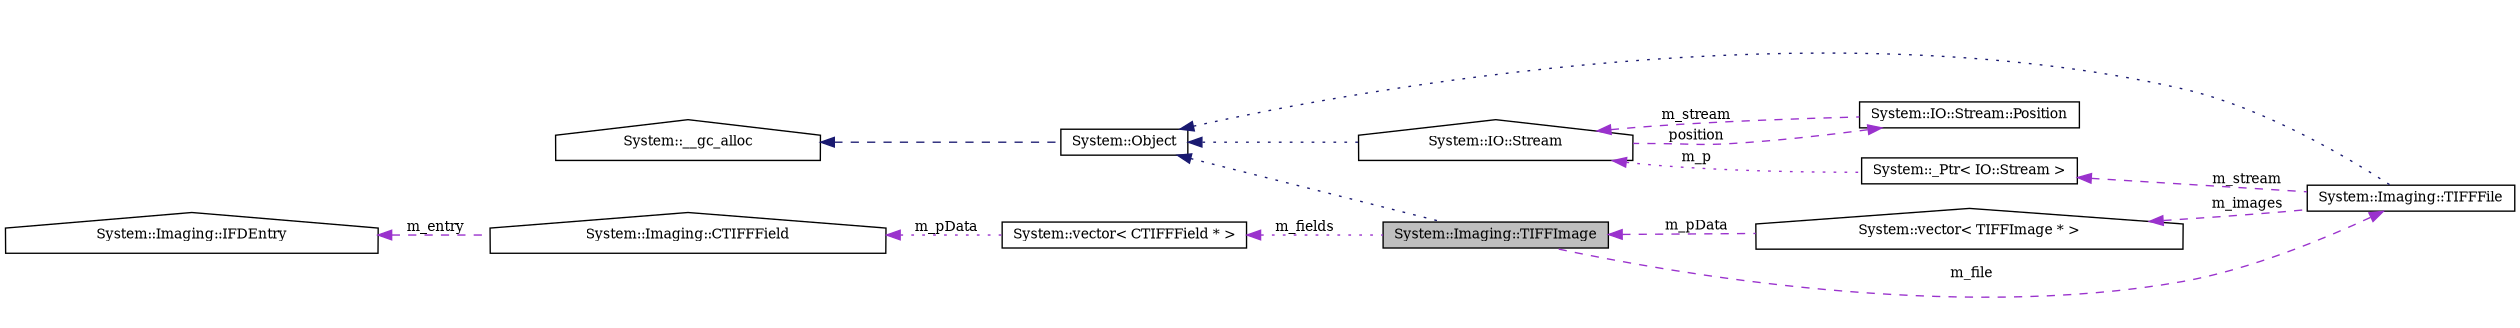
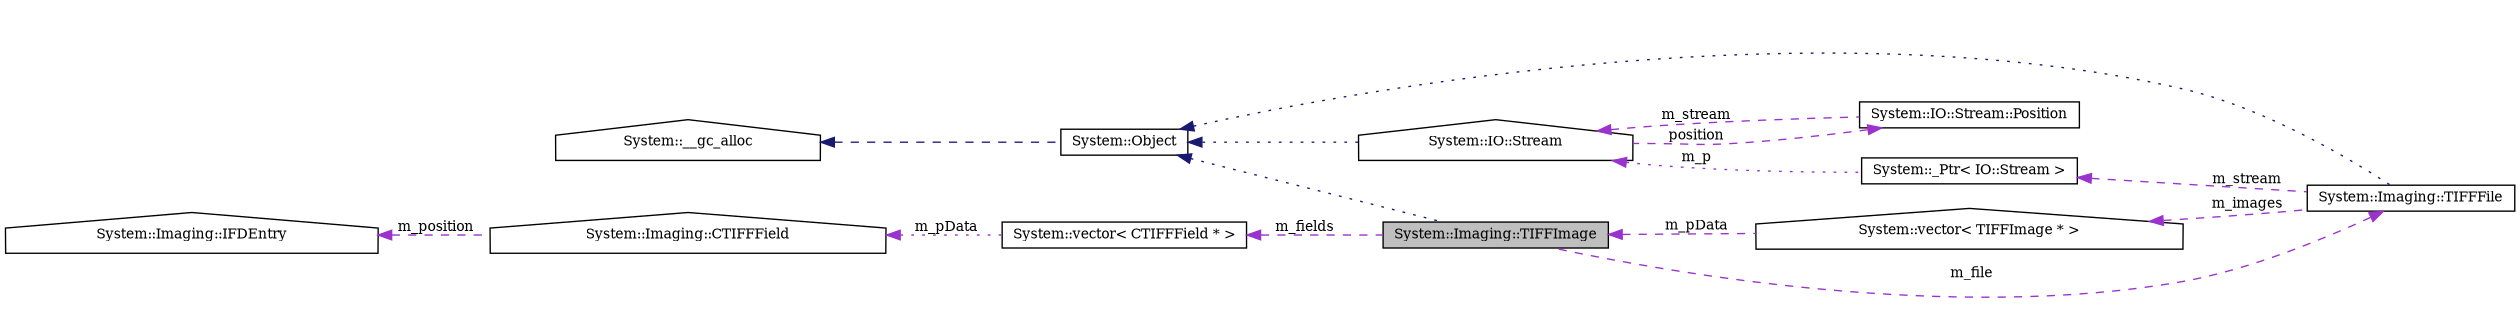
(434, 228) -> (434, 228)
(1322, 235) -> (1322, 235)
